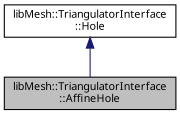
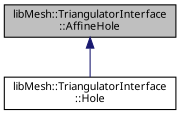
(90, 63) -> (90, 63)
